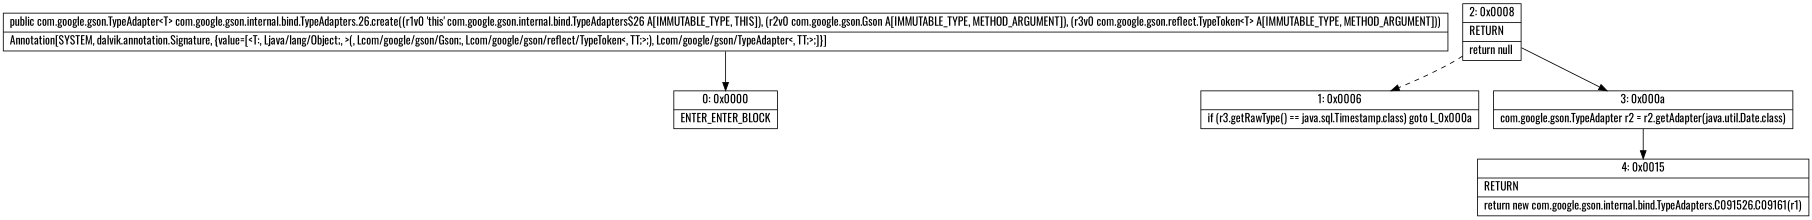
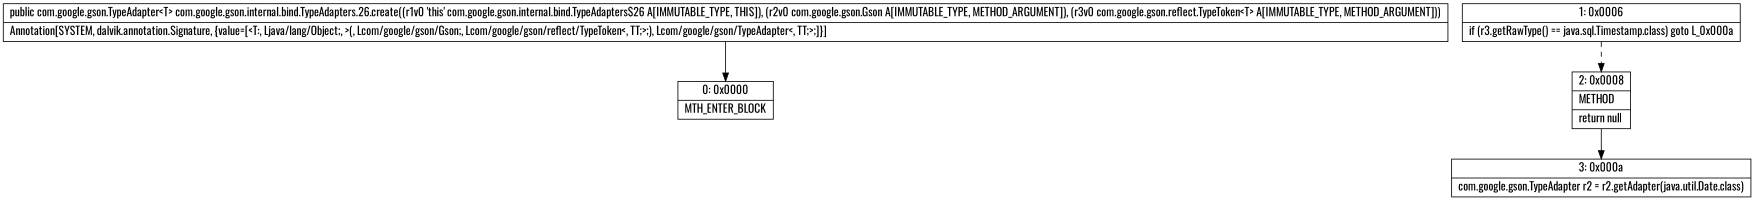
(1487, 32) -> (1597, 100)
(1431, 73) -> (1601, 53)
(726, 119) -> (726, 109)
(1643, 187) -> none
